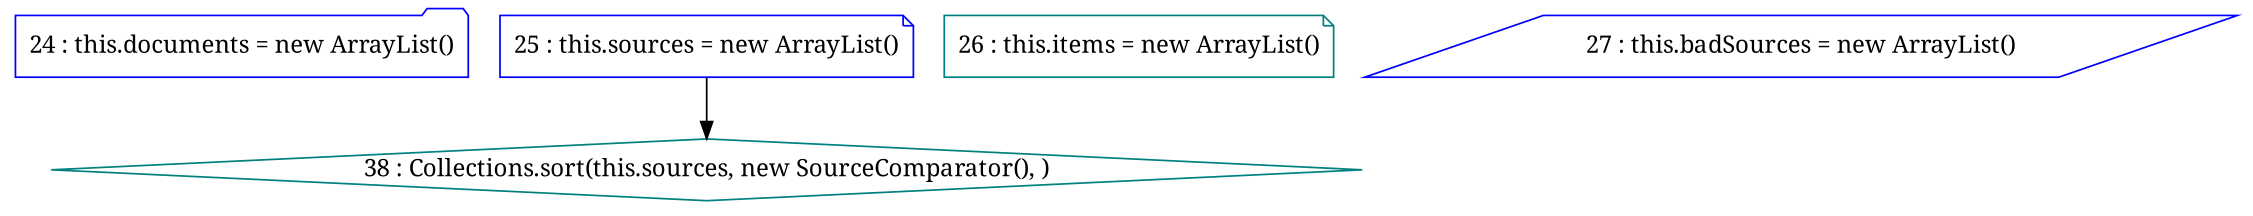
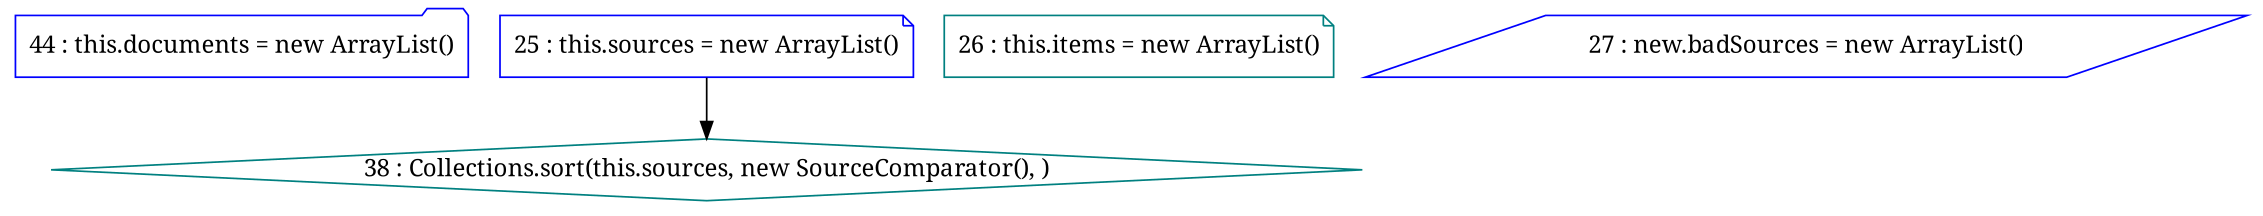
(242, 46) -> (242, 46)
(1801, 46) -> (1806, 46)
